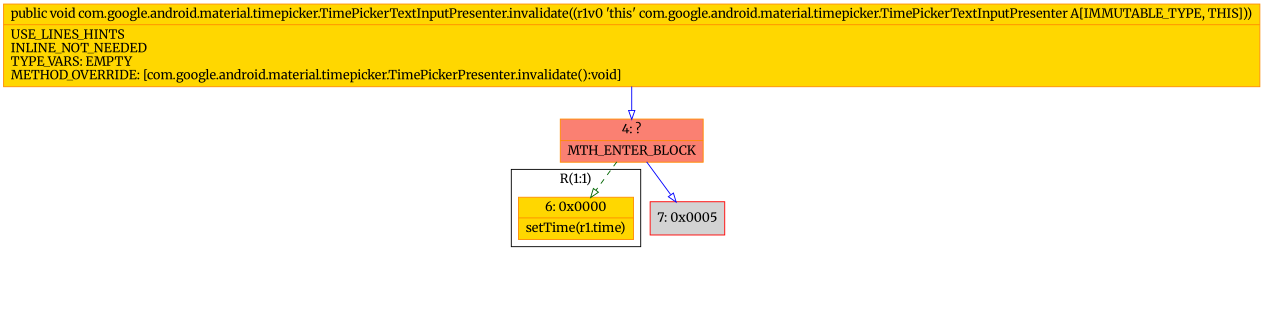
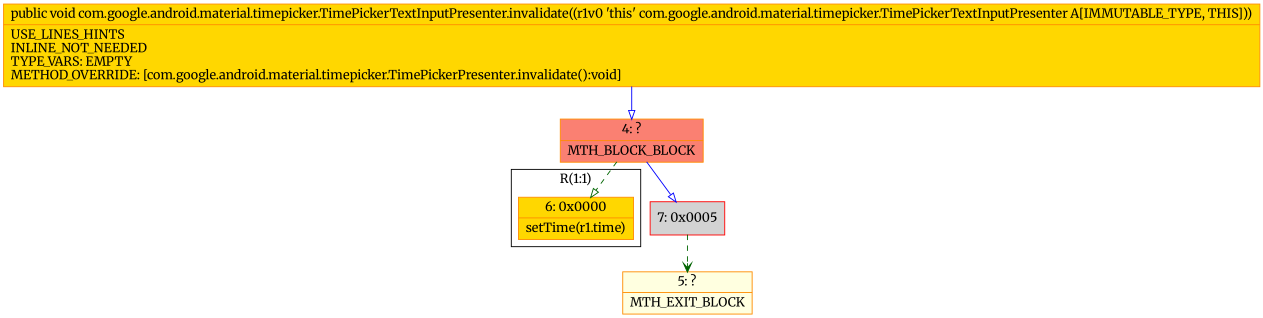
(632, 151) -> (631, 151)
none -> (687, 293)
